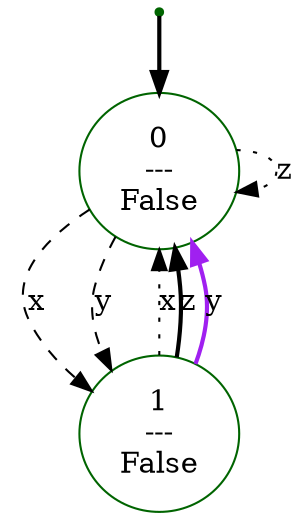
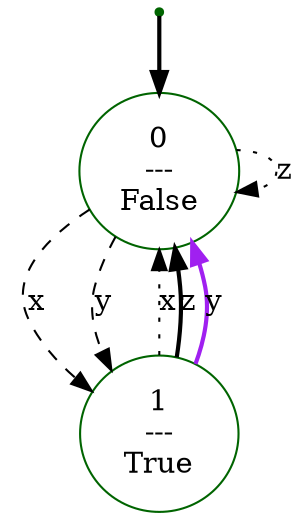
(159, 434) -> (159, 434)
